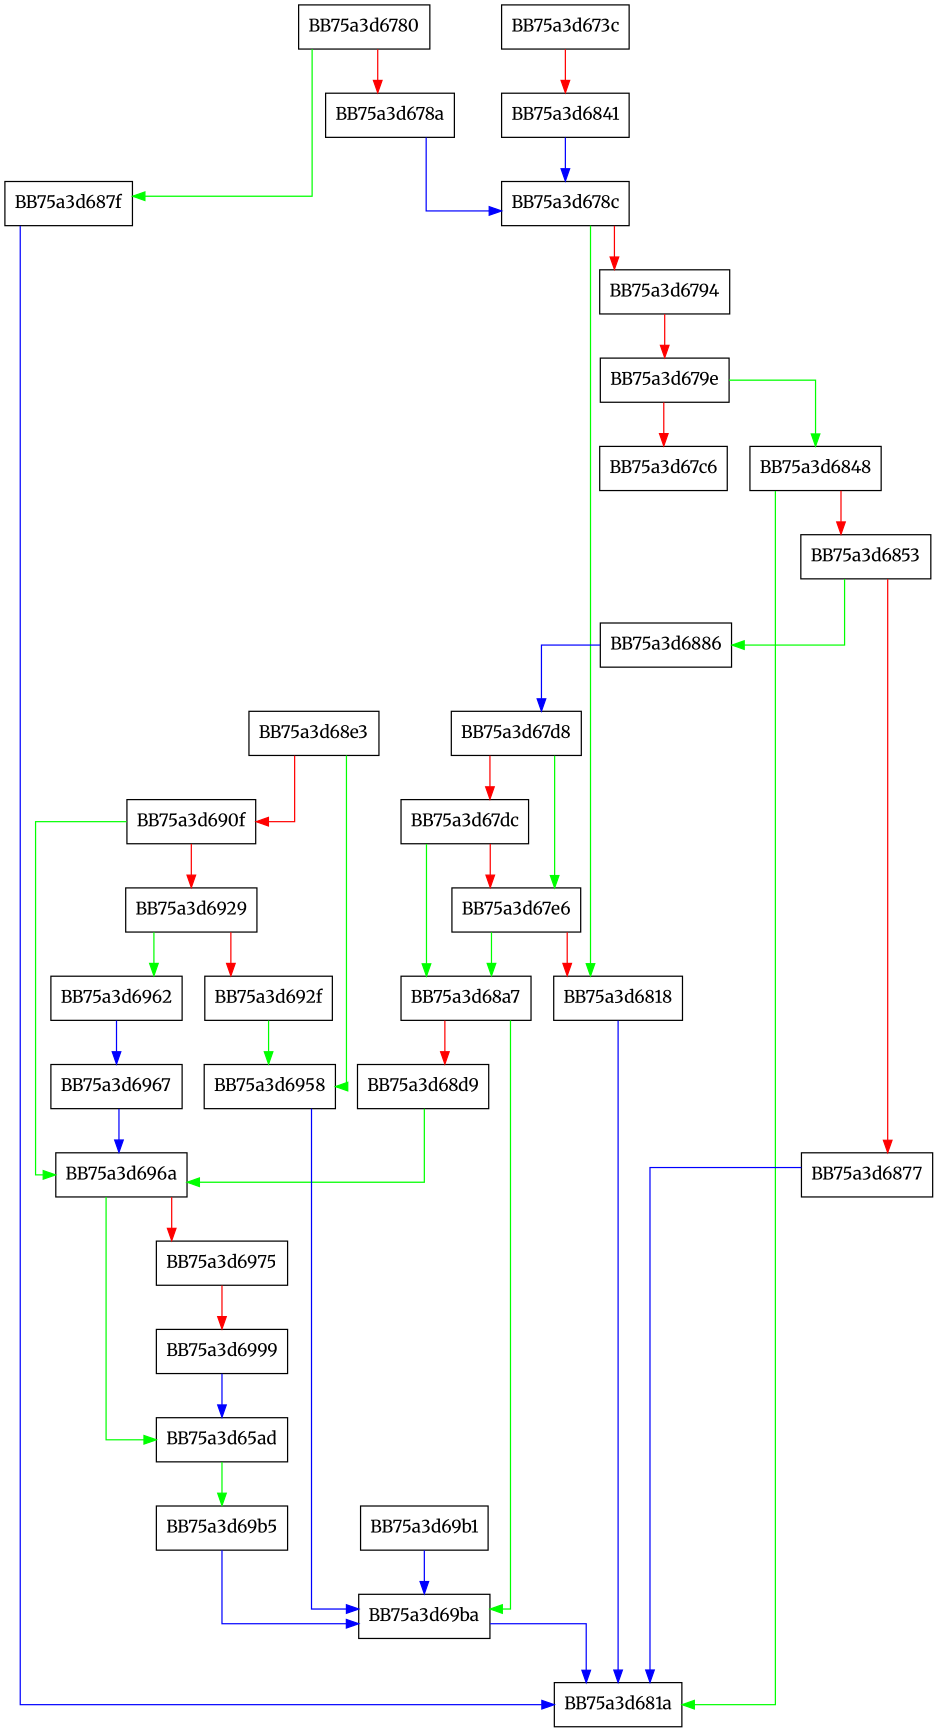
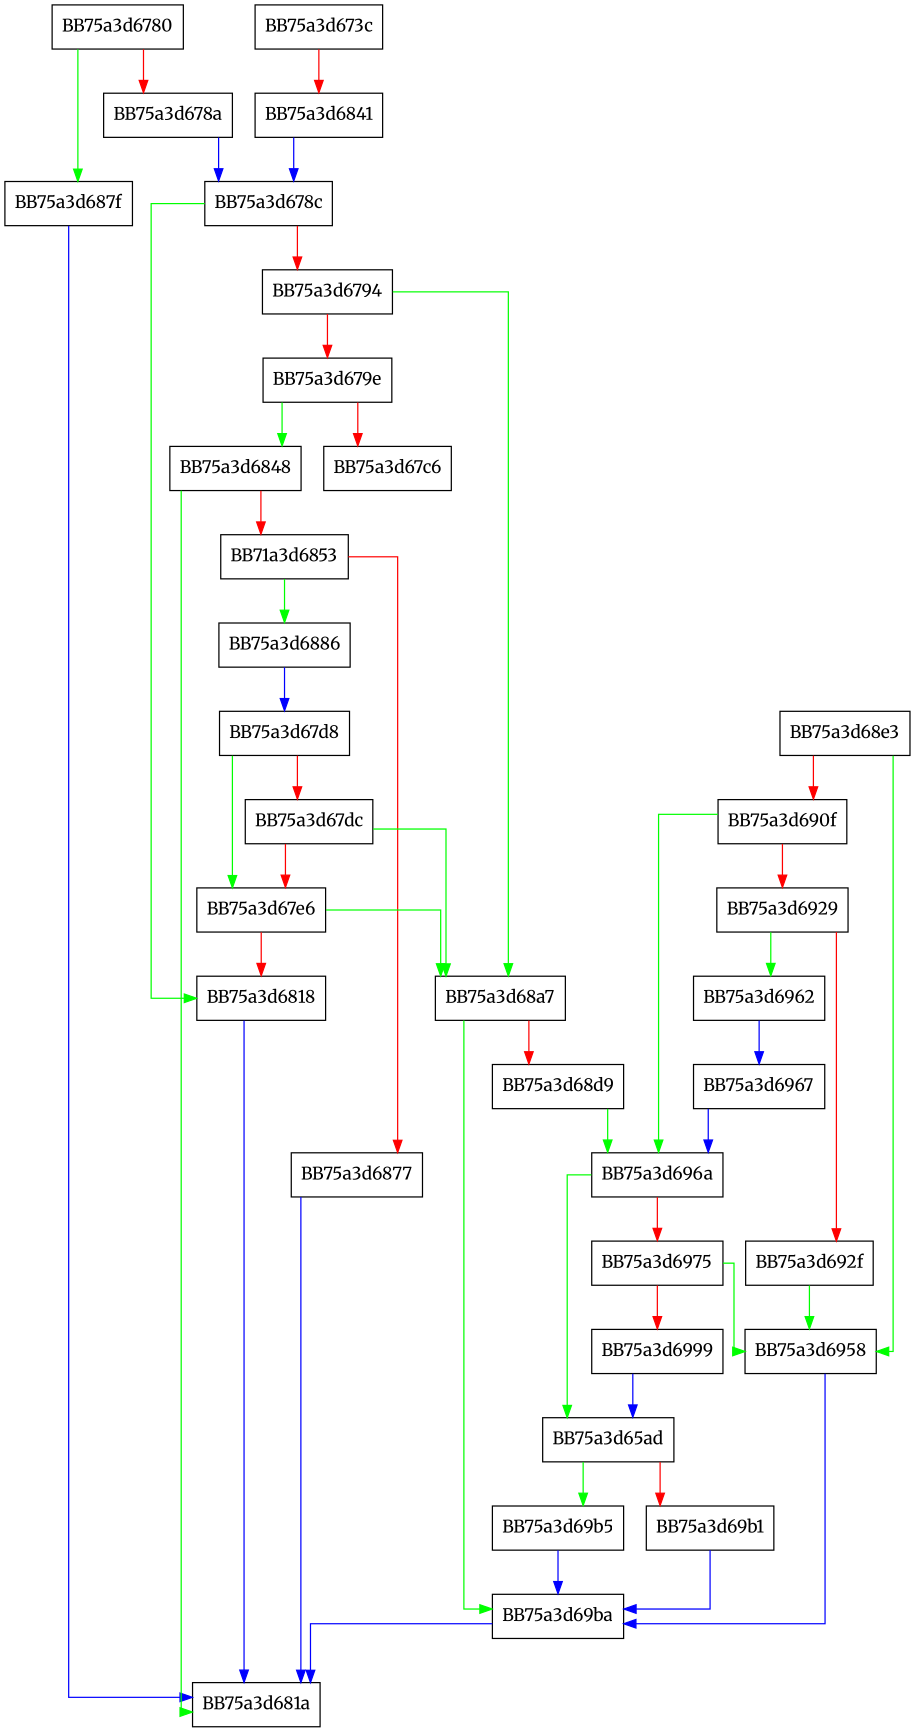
(866, 557) -> (285, 557)
none -> (508, 570)
none -> (734, 1302)
none -> (660, 1478)
